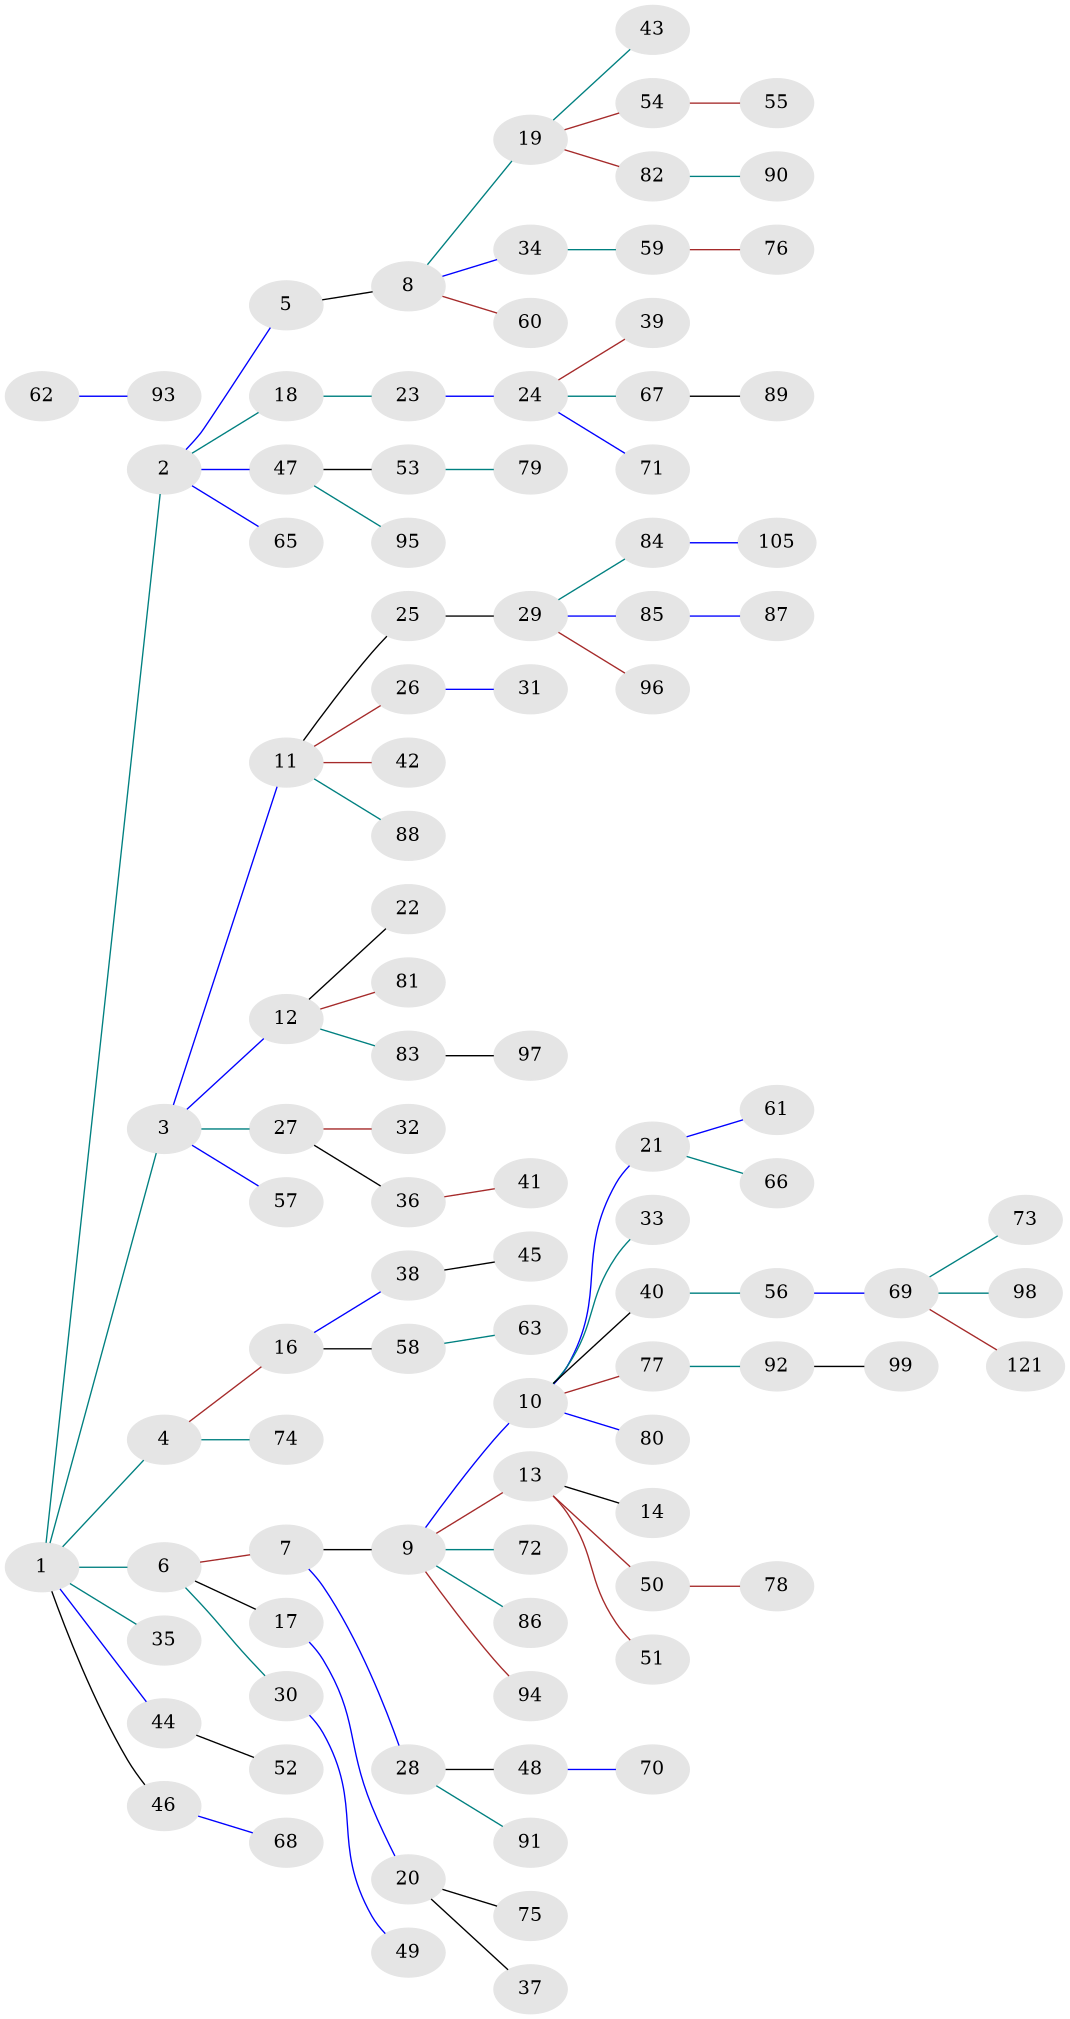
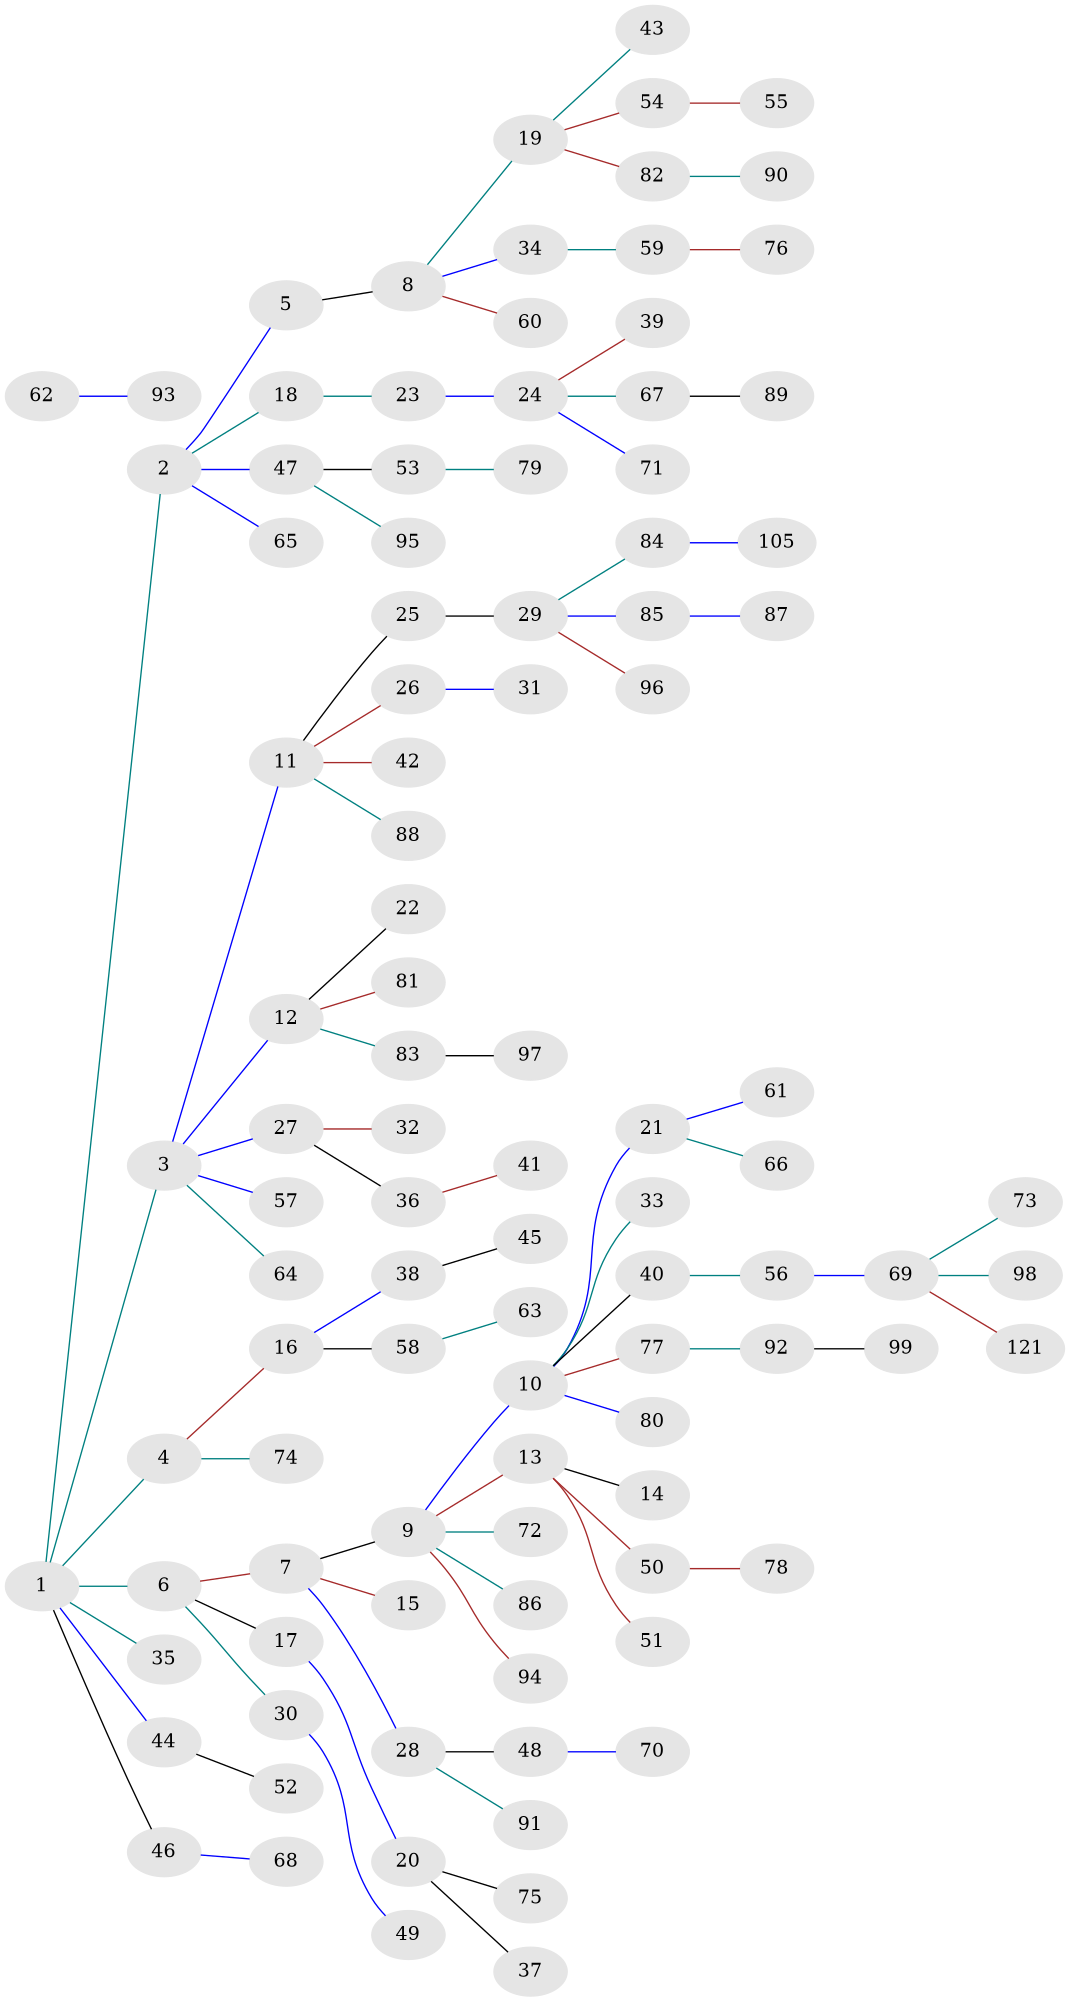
(225, 1129) -> (225, 1147)
none -> (286, 1276)
none -> (408, 1605)
